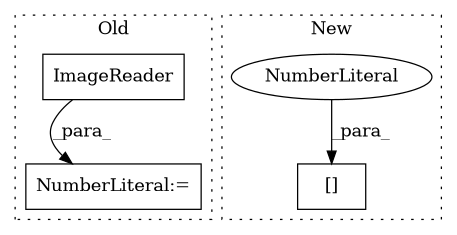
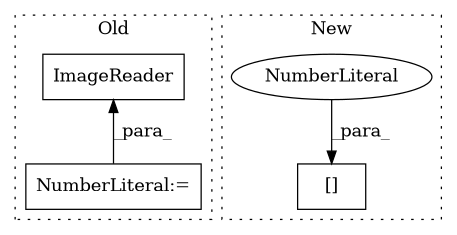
(52, 126) -> (114, 138)
